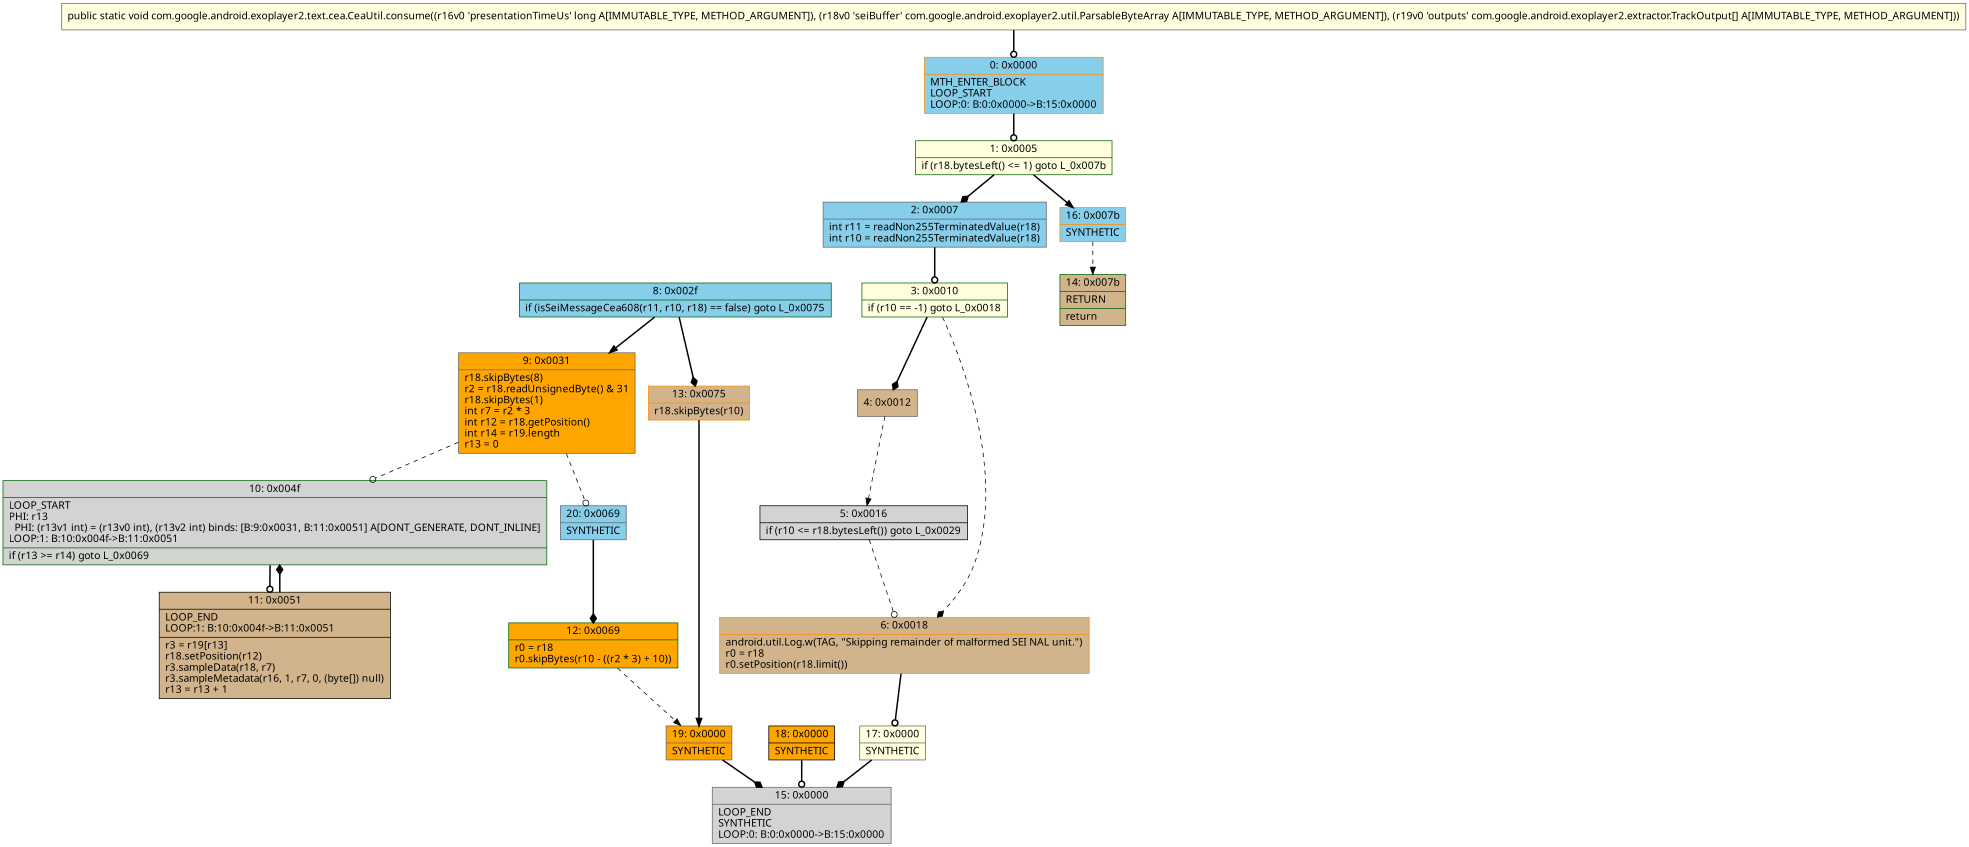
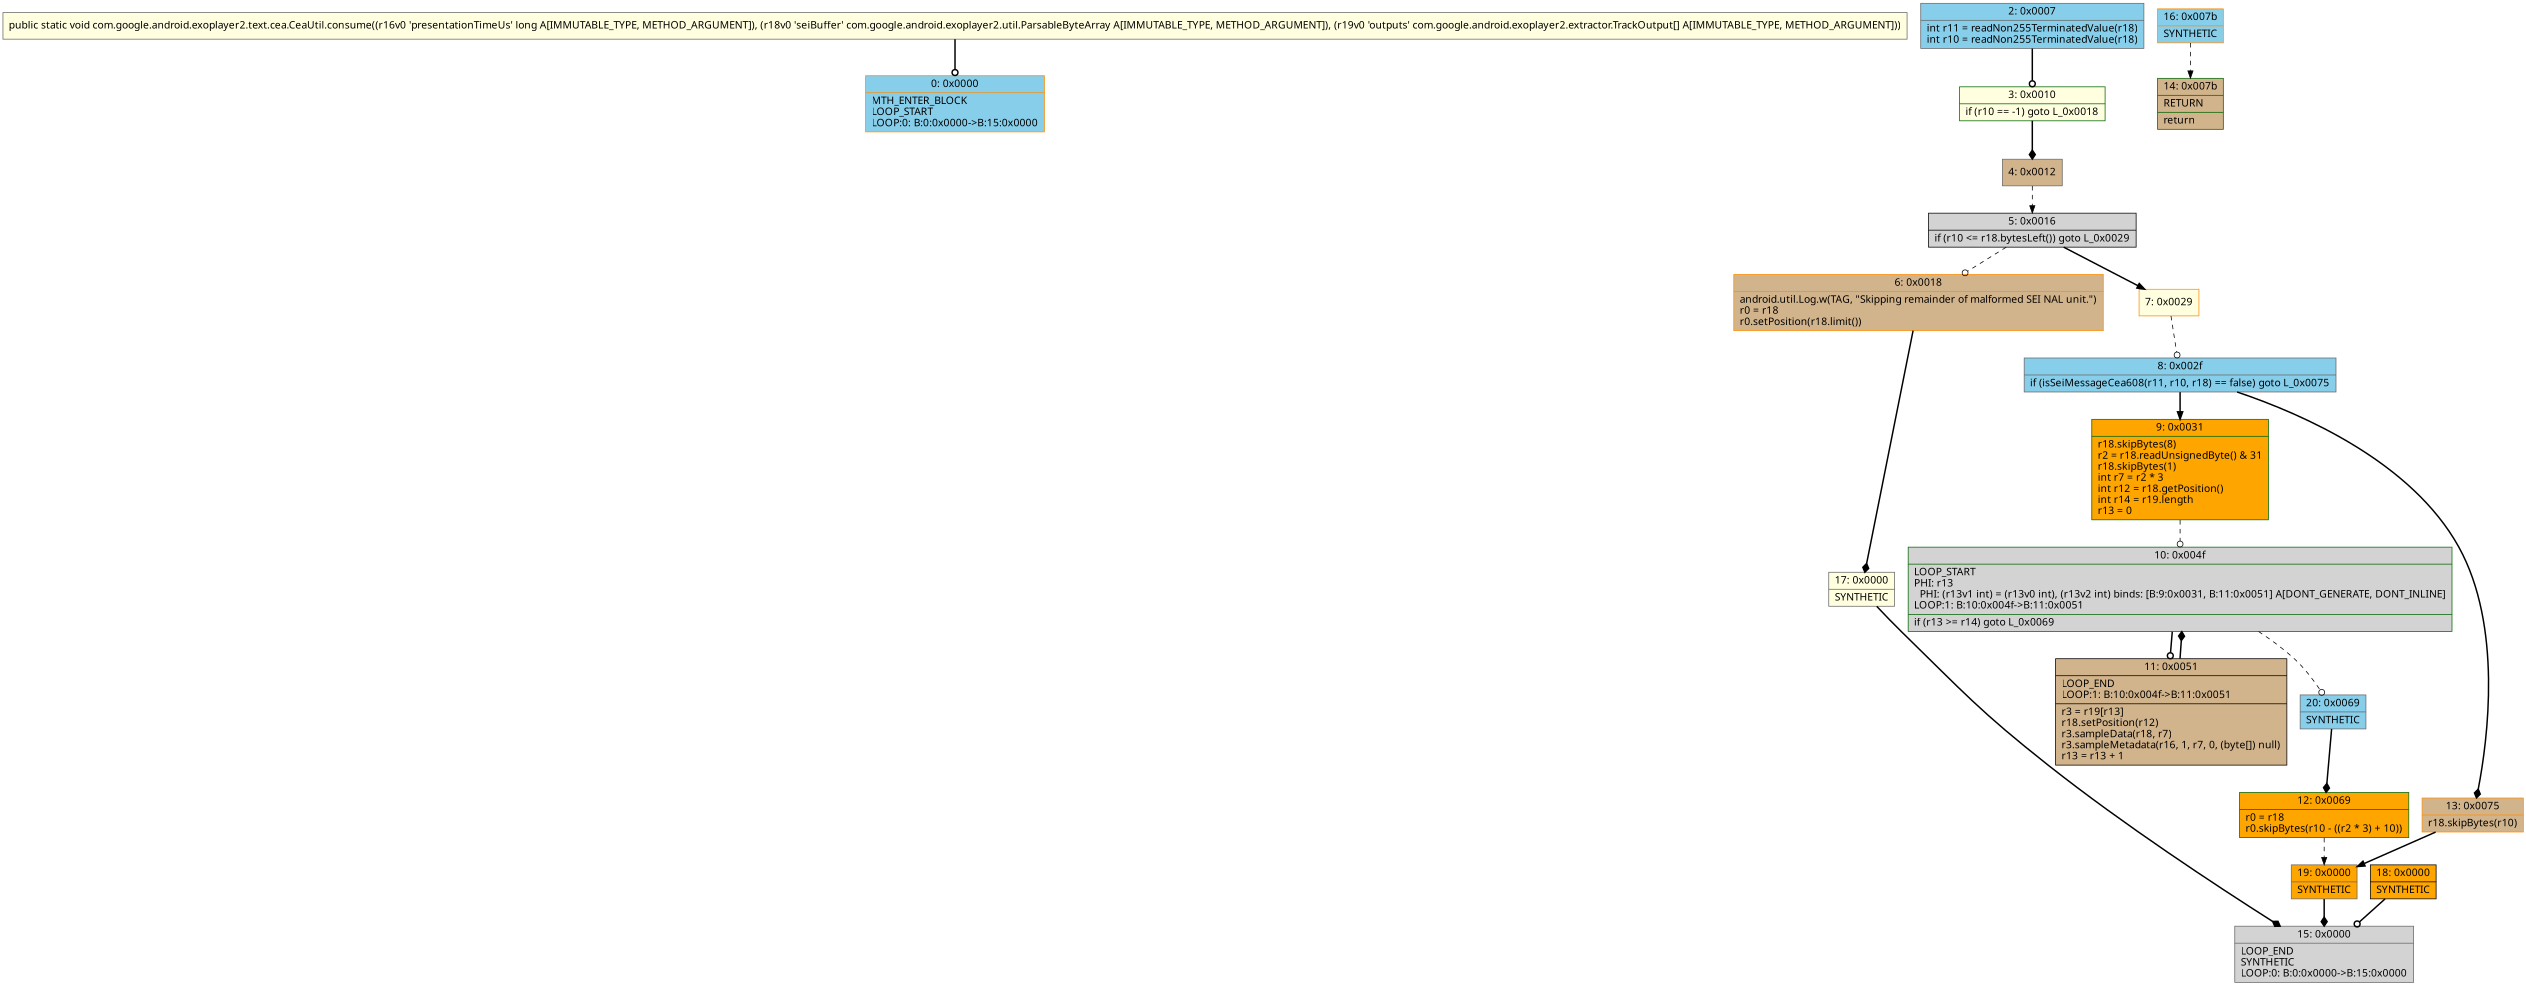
(1014, 158) -> none
(675, 300) -> (2180, 375)
none -> (2169, 303)
(547, 403) -> (2180, 470)
(984, 466) -> none
(576, 477) -> (2293, 657)
(898, 697) -> (1890, 447)
